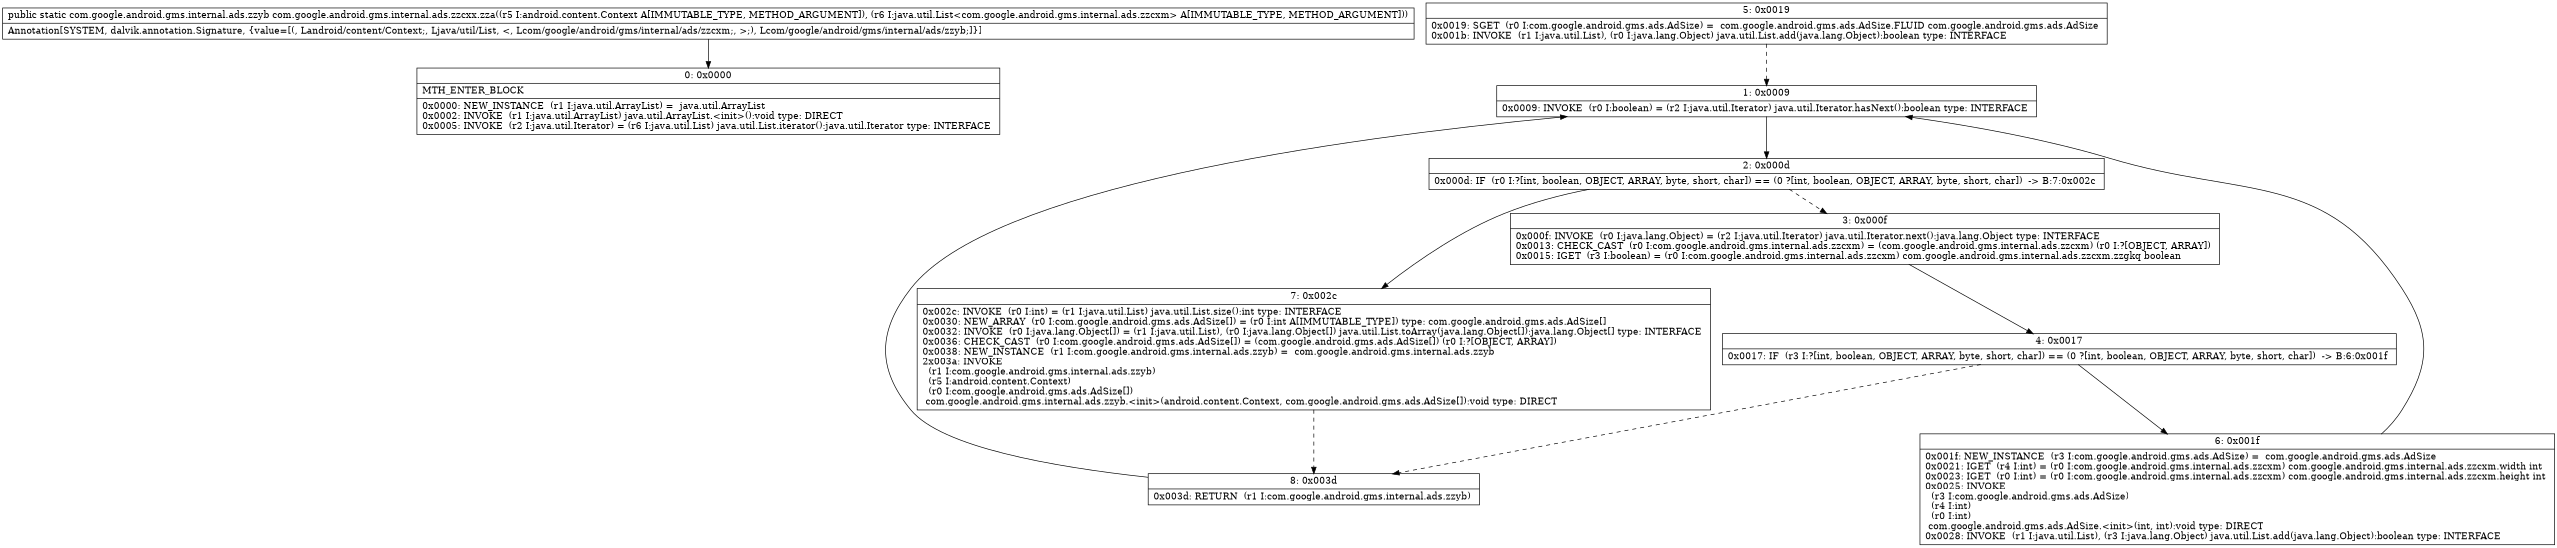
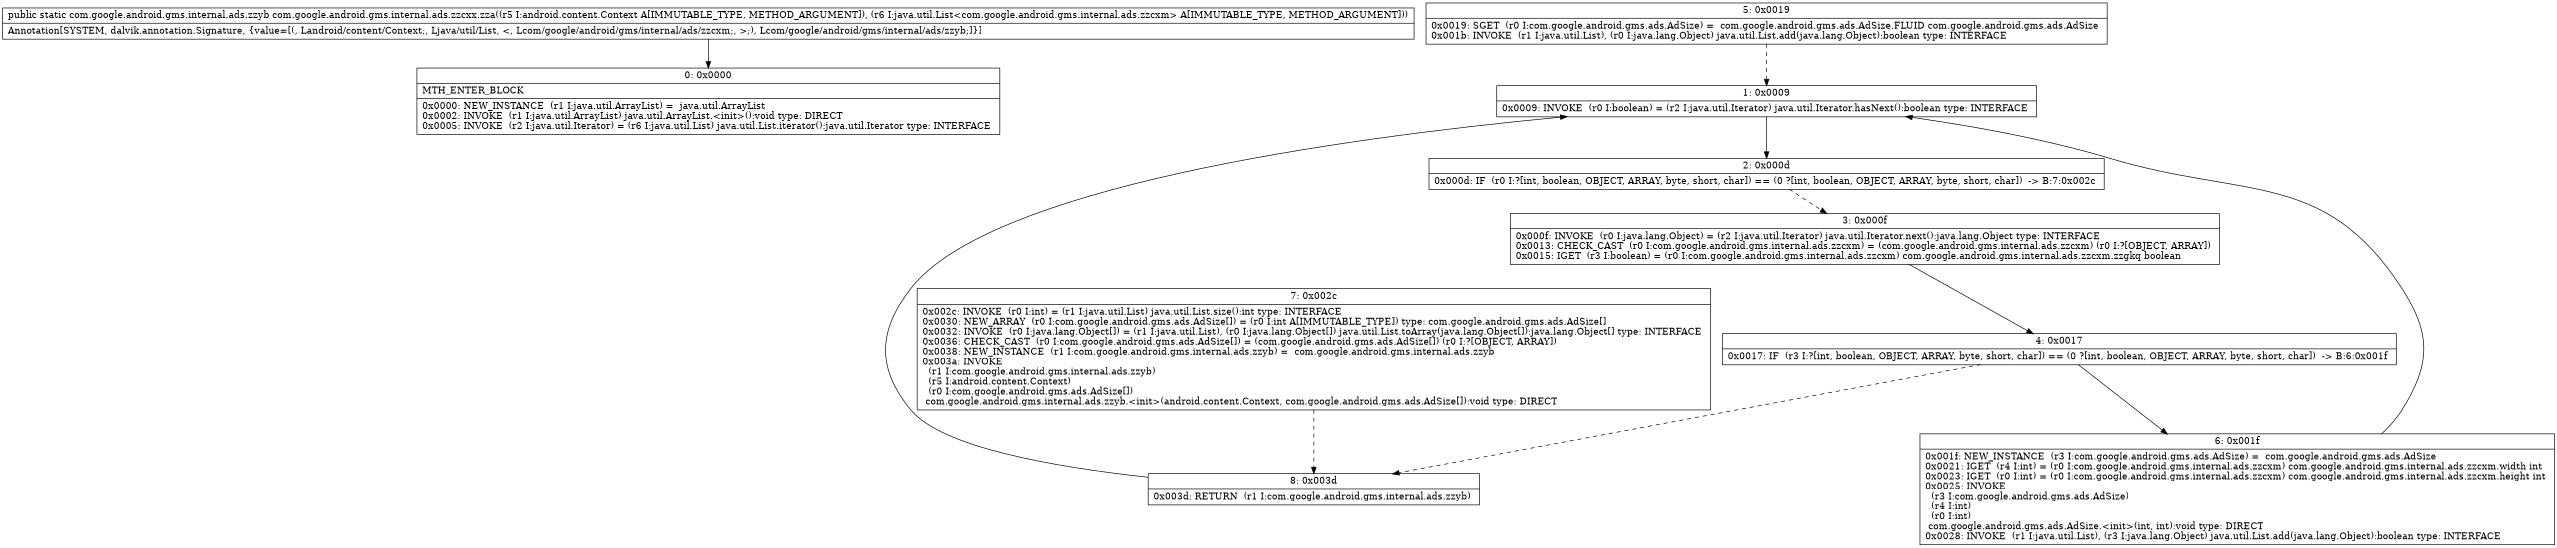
(1482, 224) -> none
(966, 362) -> (966, 362)
